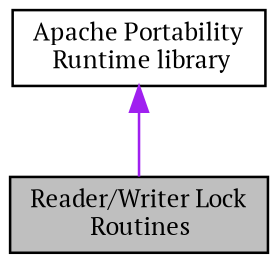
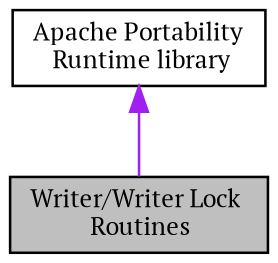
(139, 215) -> (139, 215)
